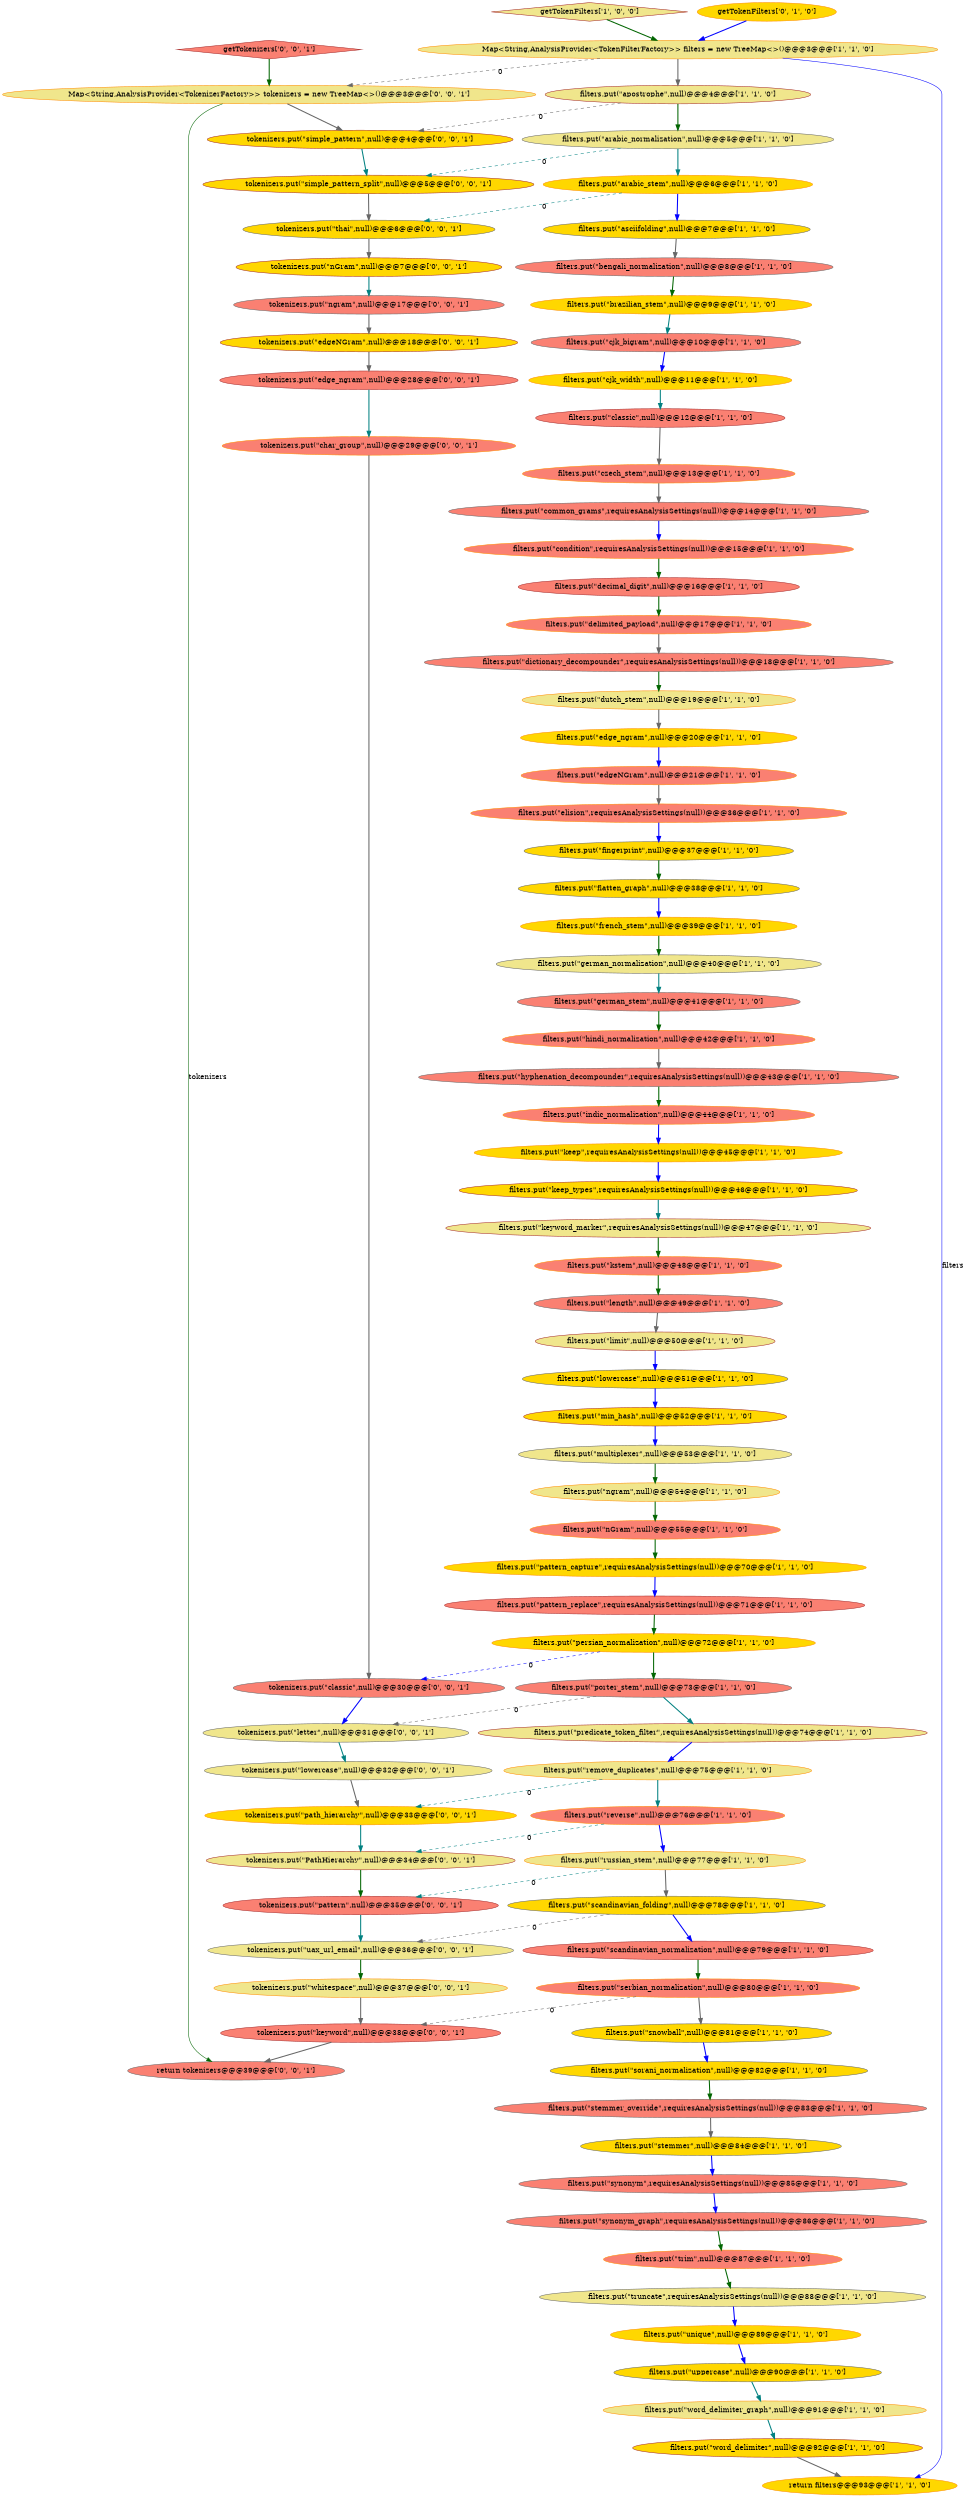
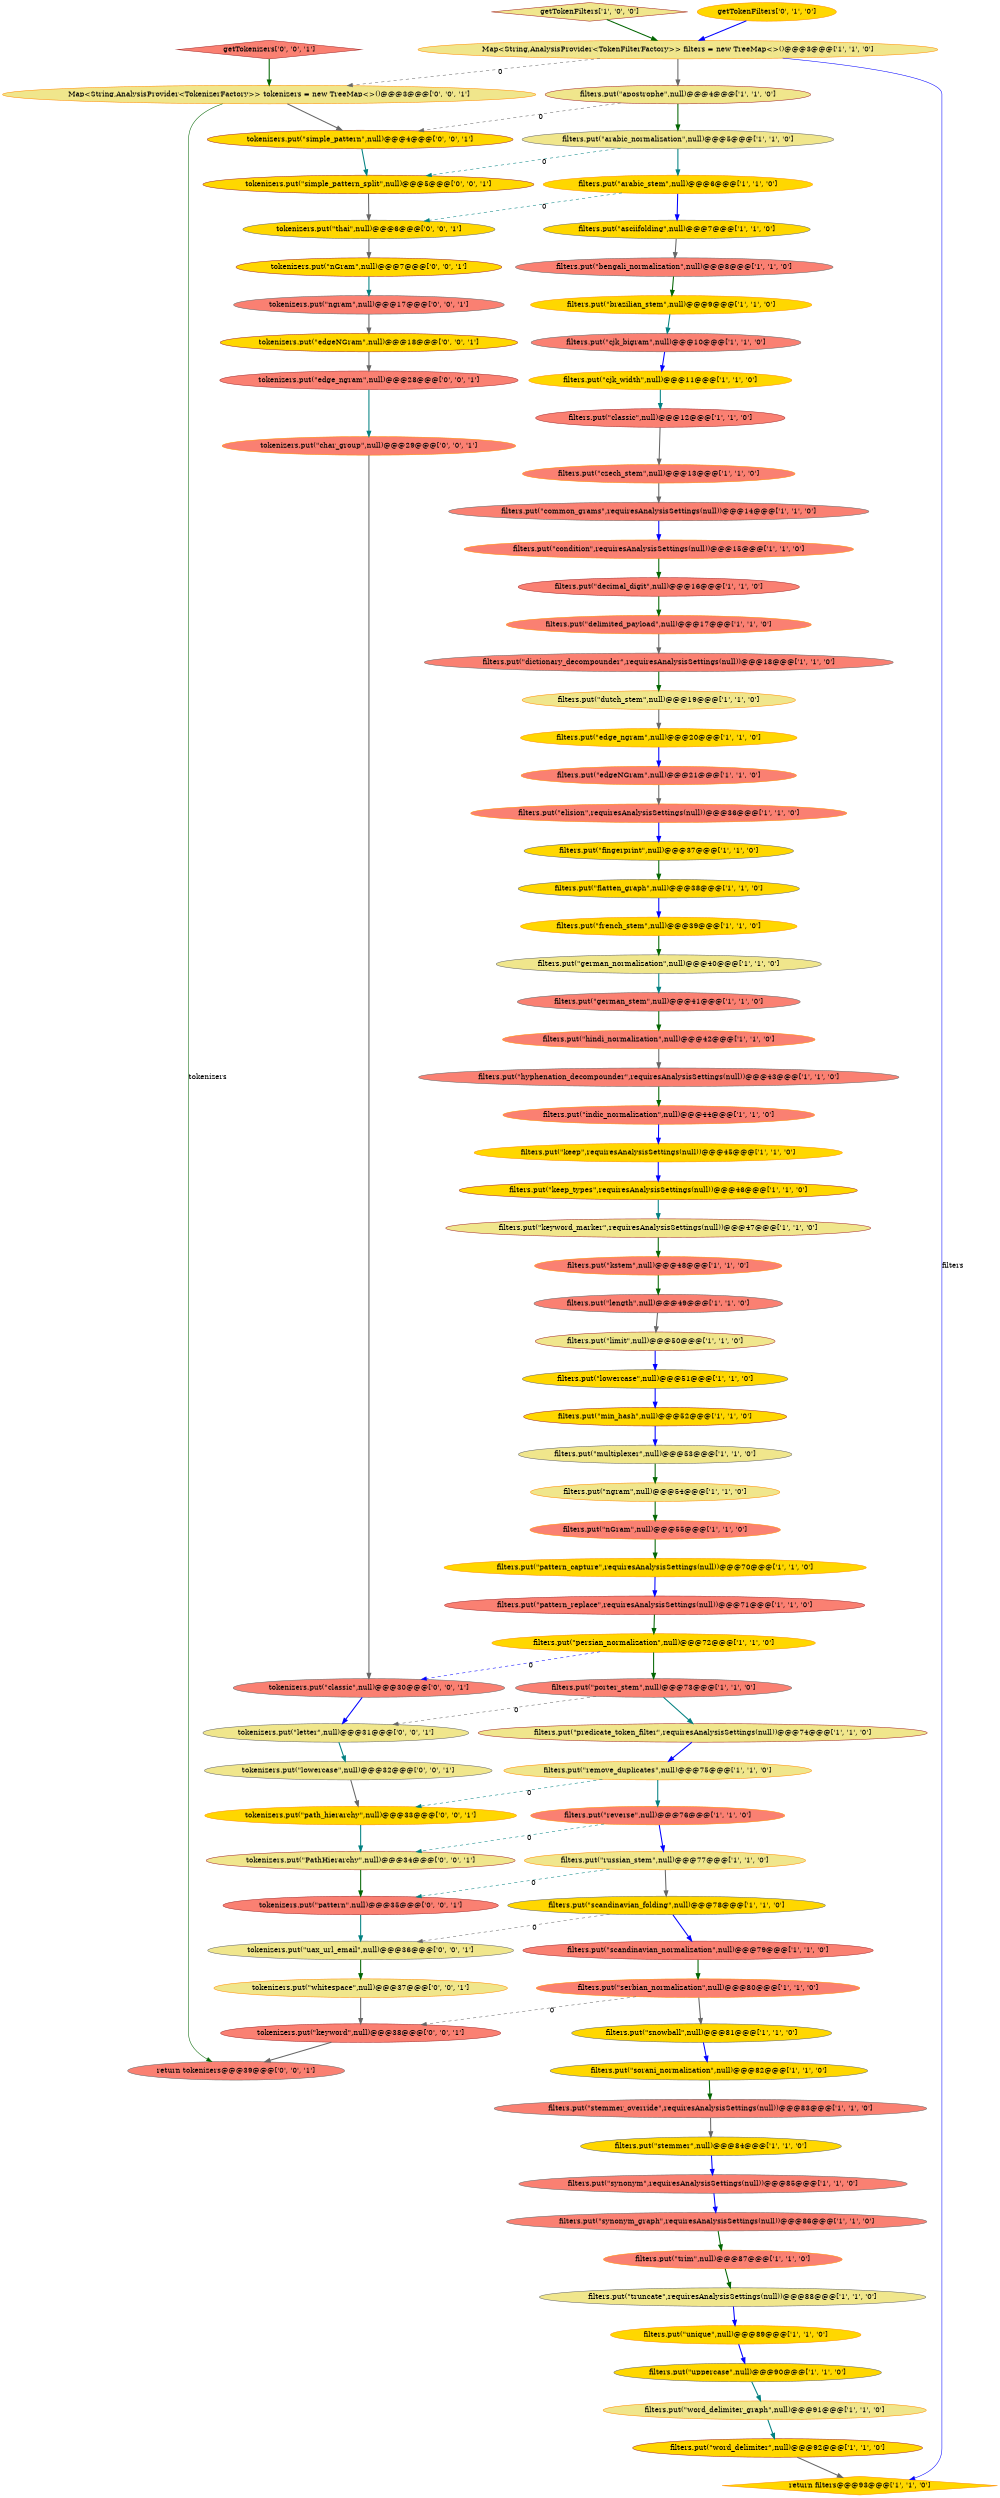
(860, 2486) -> (860, 2486)
